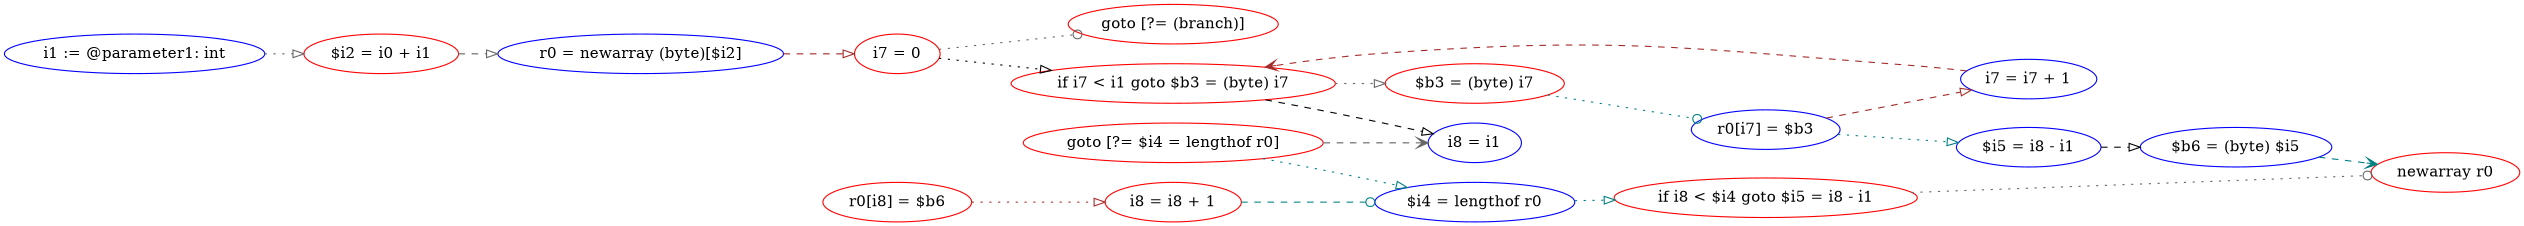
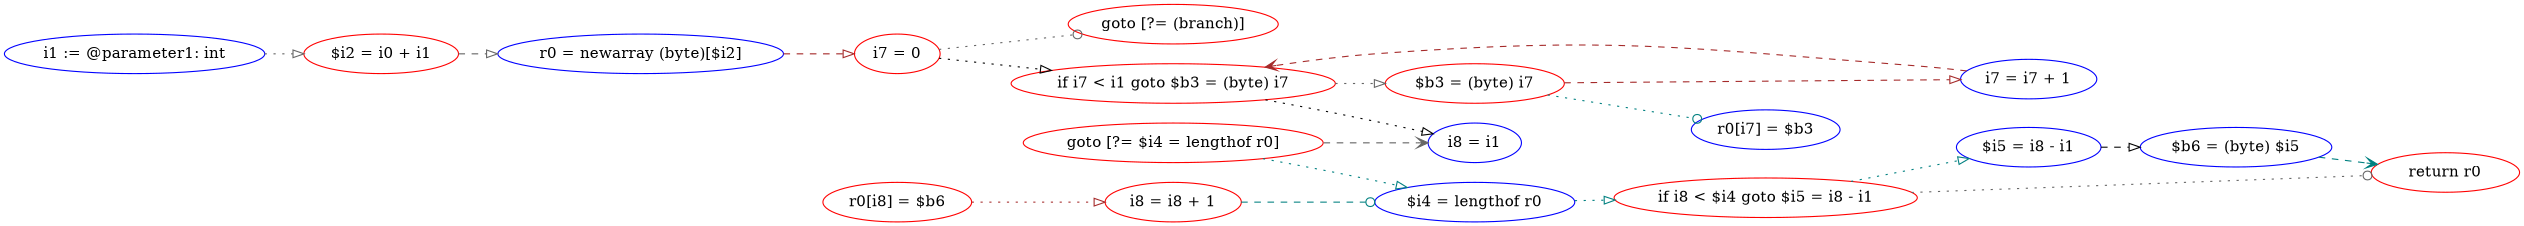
(1893, 105) -> (1757, 81)
(1344, 115) -> (1344, 115)
(1893, 138) -> (1905, 171)
(2445, 172) -> (2445, 172)
